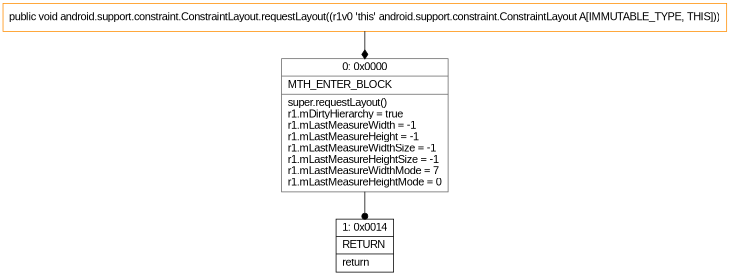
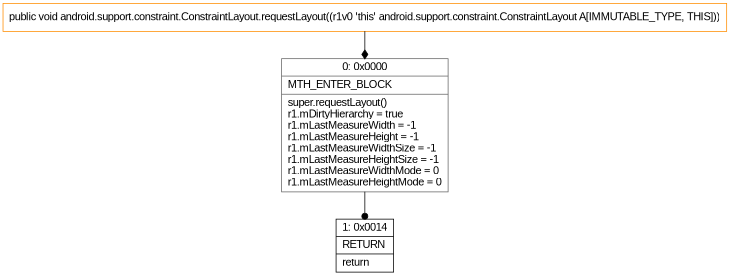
(363, 171) -> (363, 171)
